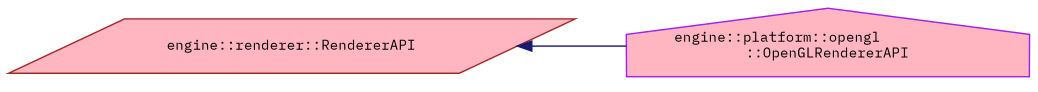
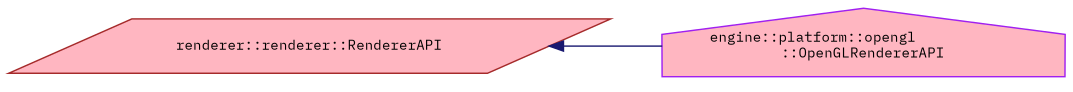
(292, 46) -> (310, 46)
